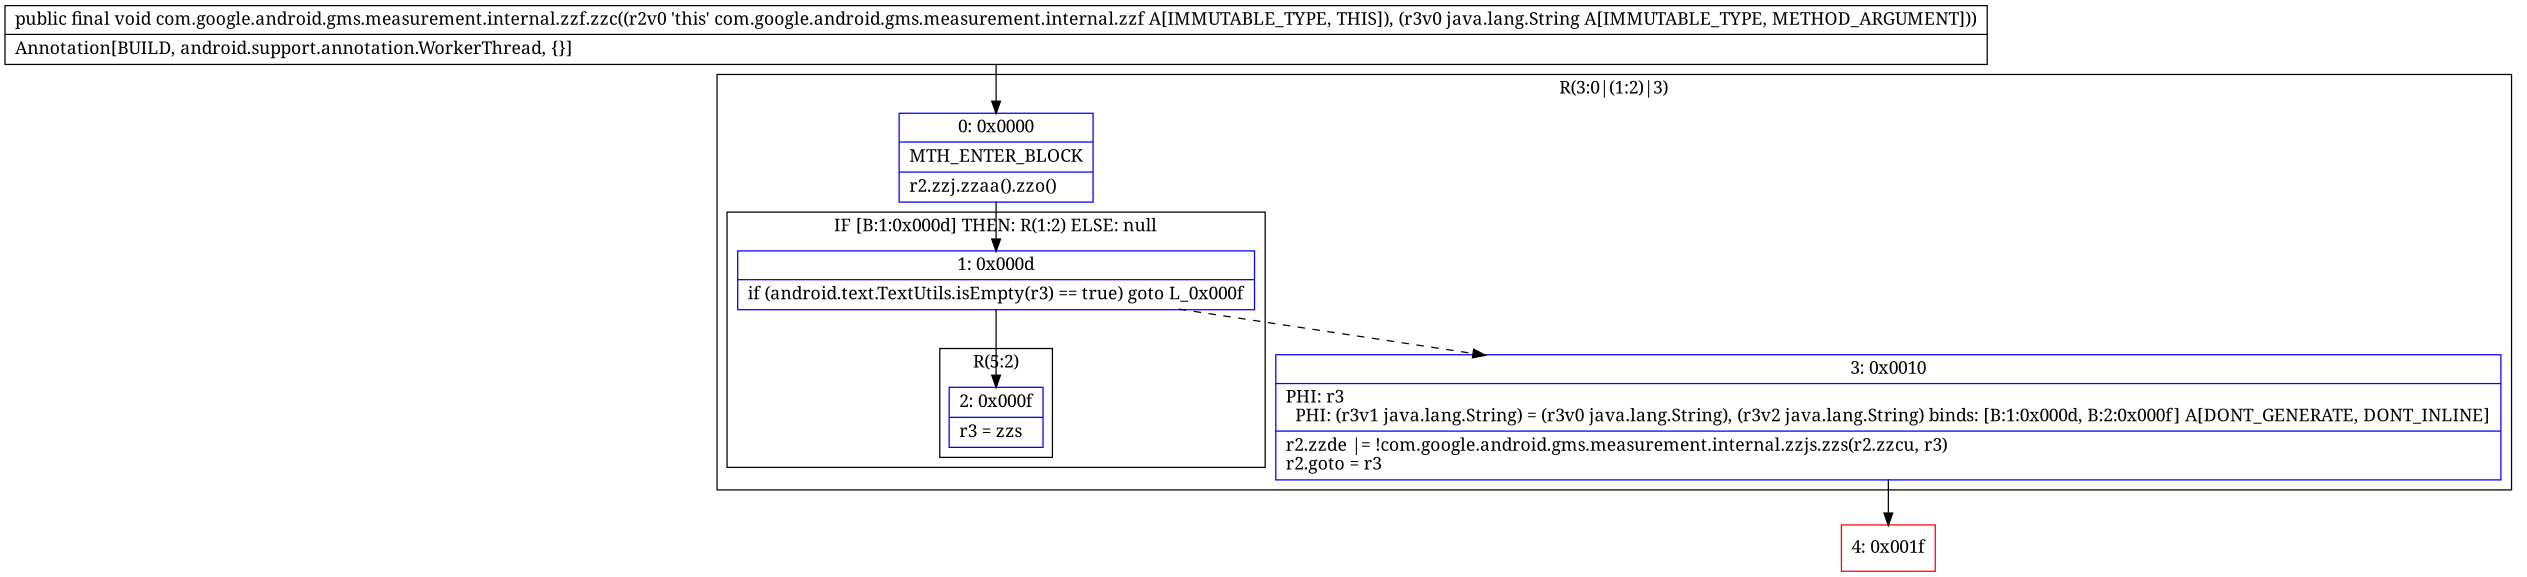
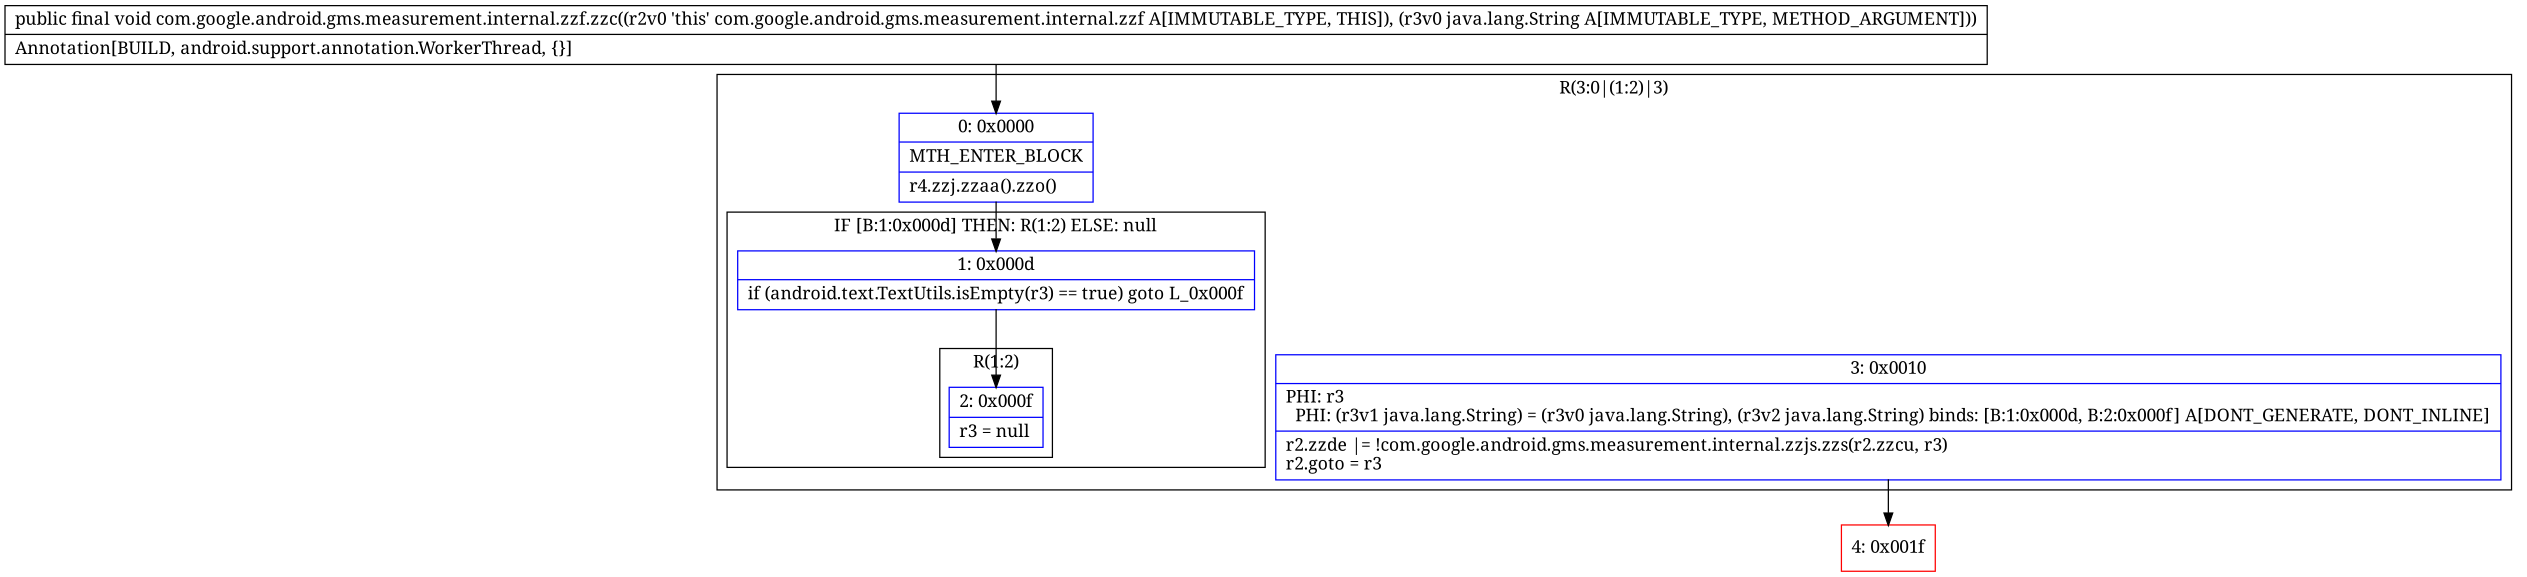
(983, 186) -> (983, 186)
(1326, 331) -> none
(996, 363) -> (996, 363)
(991, 432) -> (995, 432)
